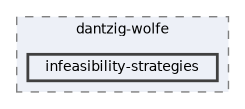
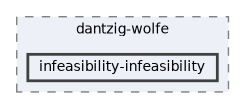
(123, 68) -> (123, 68)
